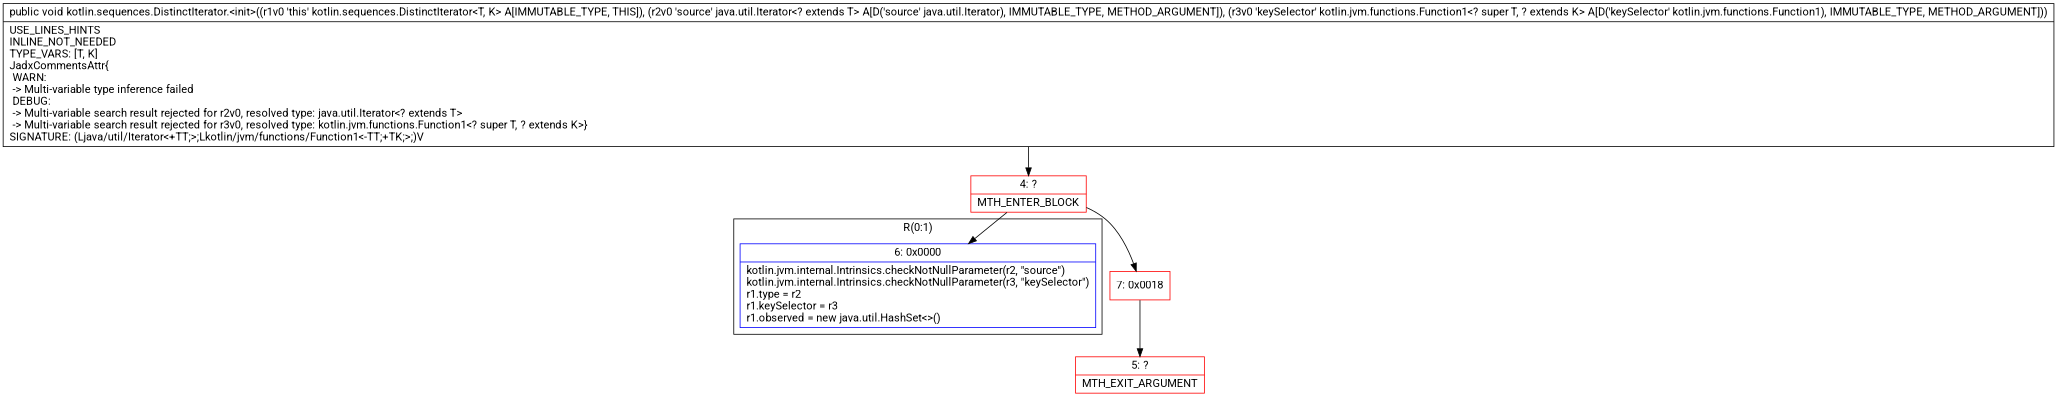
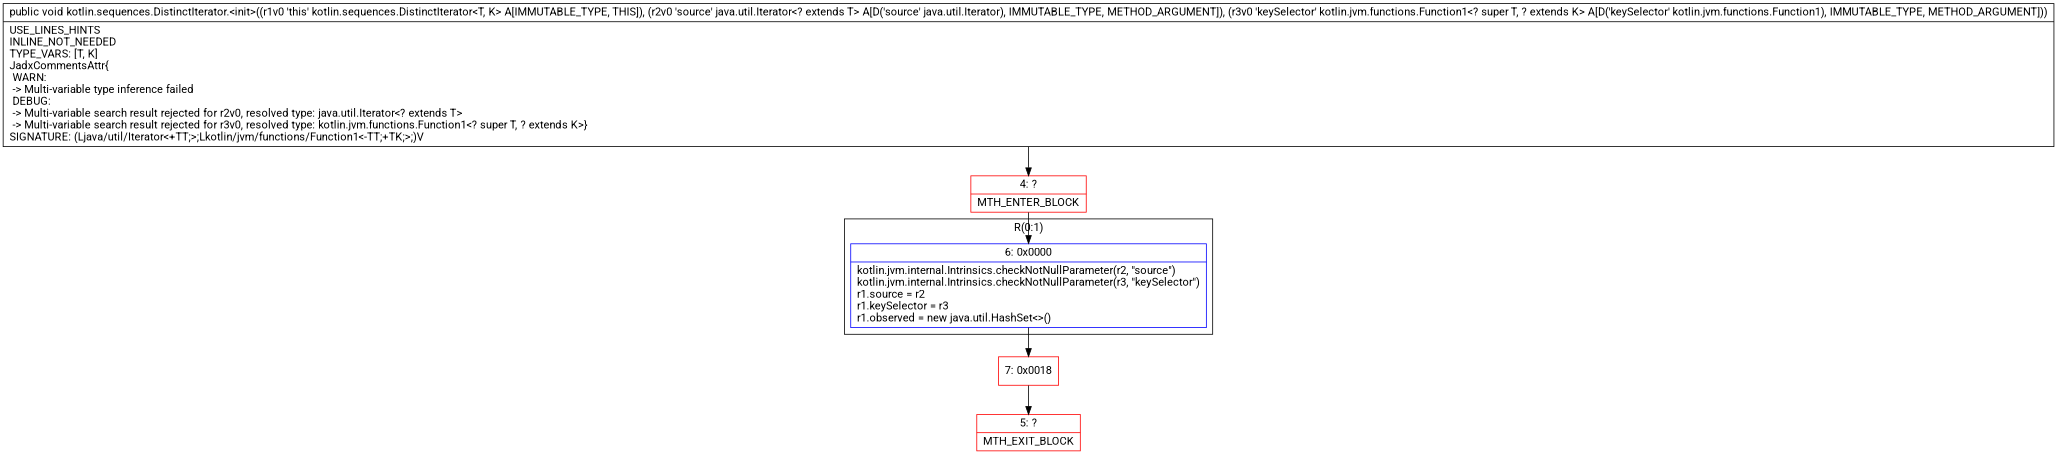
(1116, 230) -> (1029, 339)
(774, 294) -> (891, 294)
(1140, 384) -> (1029, 441)
